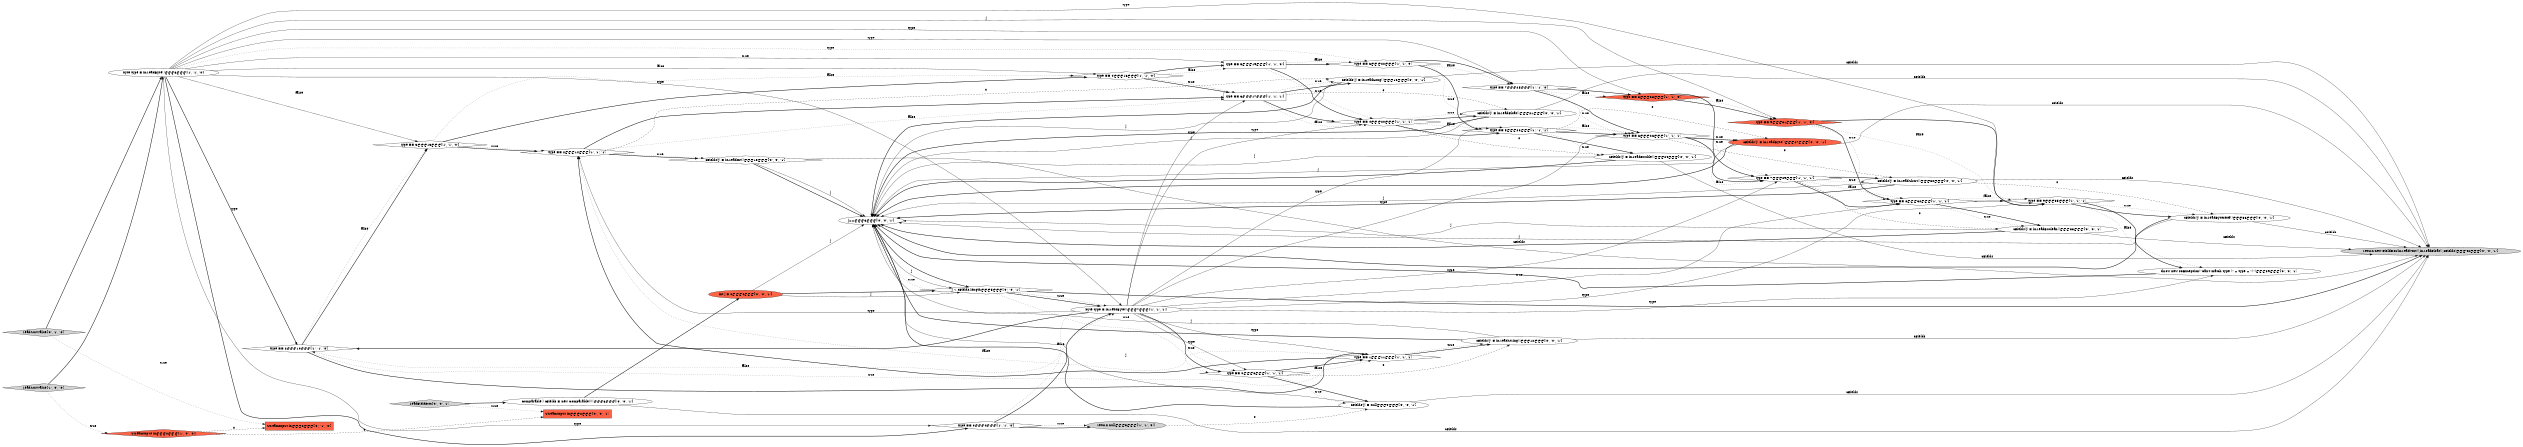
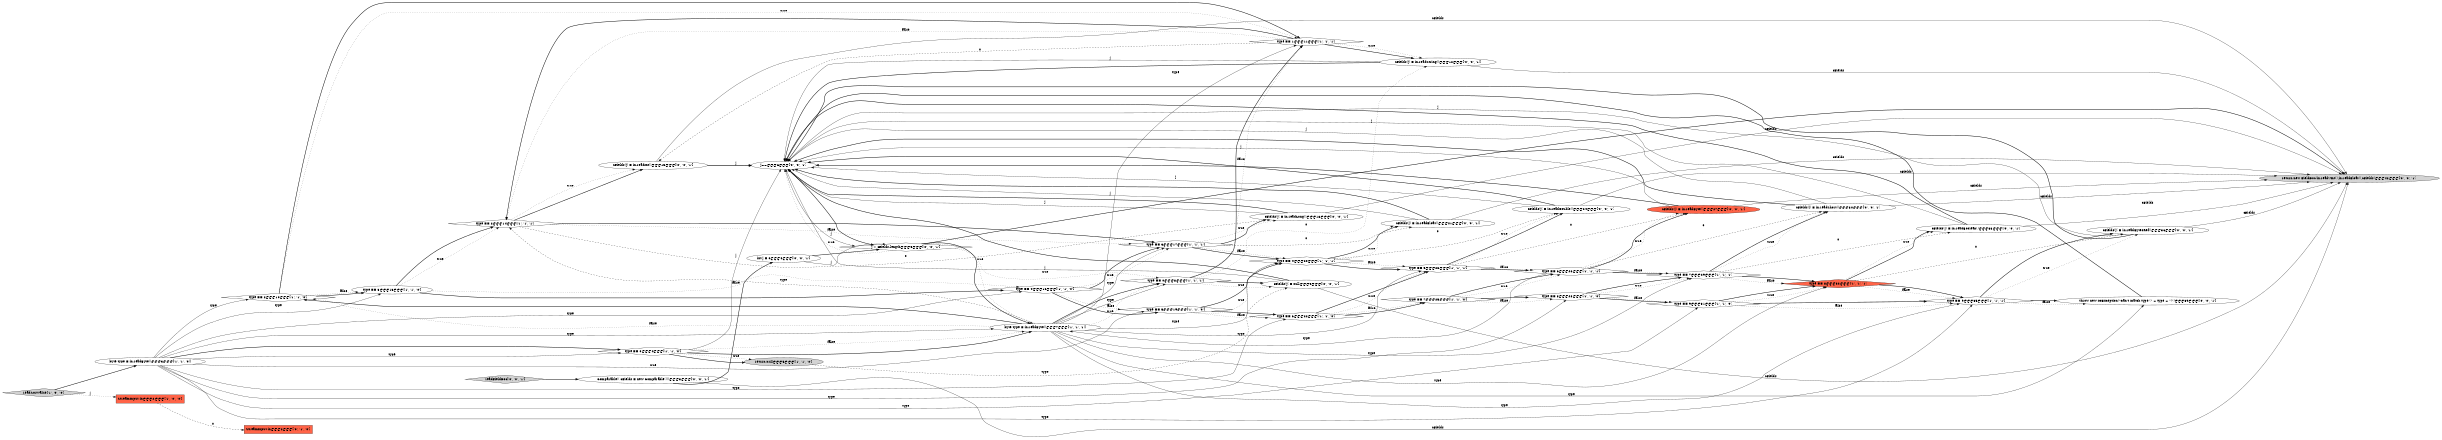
(986, 18) -> (906, 406)
(844, 39) -> none
(770, 49) -> (736, 390)
none -> (948, 53)
(1255, 64) -> (1176, 310)
(660, 67) -> (570, 314)
(299, 93) -> (278, 305)
(1255, 97) -> (1176, 245)
(1653, 97) -> (1571, 296)
(1785, 122) -> (1704, 304)
(430, 145) -> (392, 290)
(746, 160) -> (653, 165)
(2093, 192) -> (1988, 257)
(1920, 201) -> (1838, 284)
(231, 210) -> (194, 319)
(1385, 221) -> (1321, 344)
(807, 258) -> (735, 269)
(1519, 275) -> (1438, 381)
(746, 294) -> (784, 258)
(785, 313) -> (768, 283)
(44, 332) -> none
(1399, 373) -> (1360, 228)
(577, 414) -> none
(1255, 417) -> (1045, 372)
(93, 426) -> (90, 394)
(164, 434) -> (150, 399)
